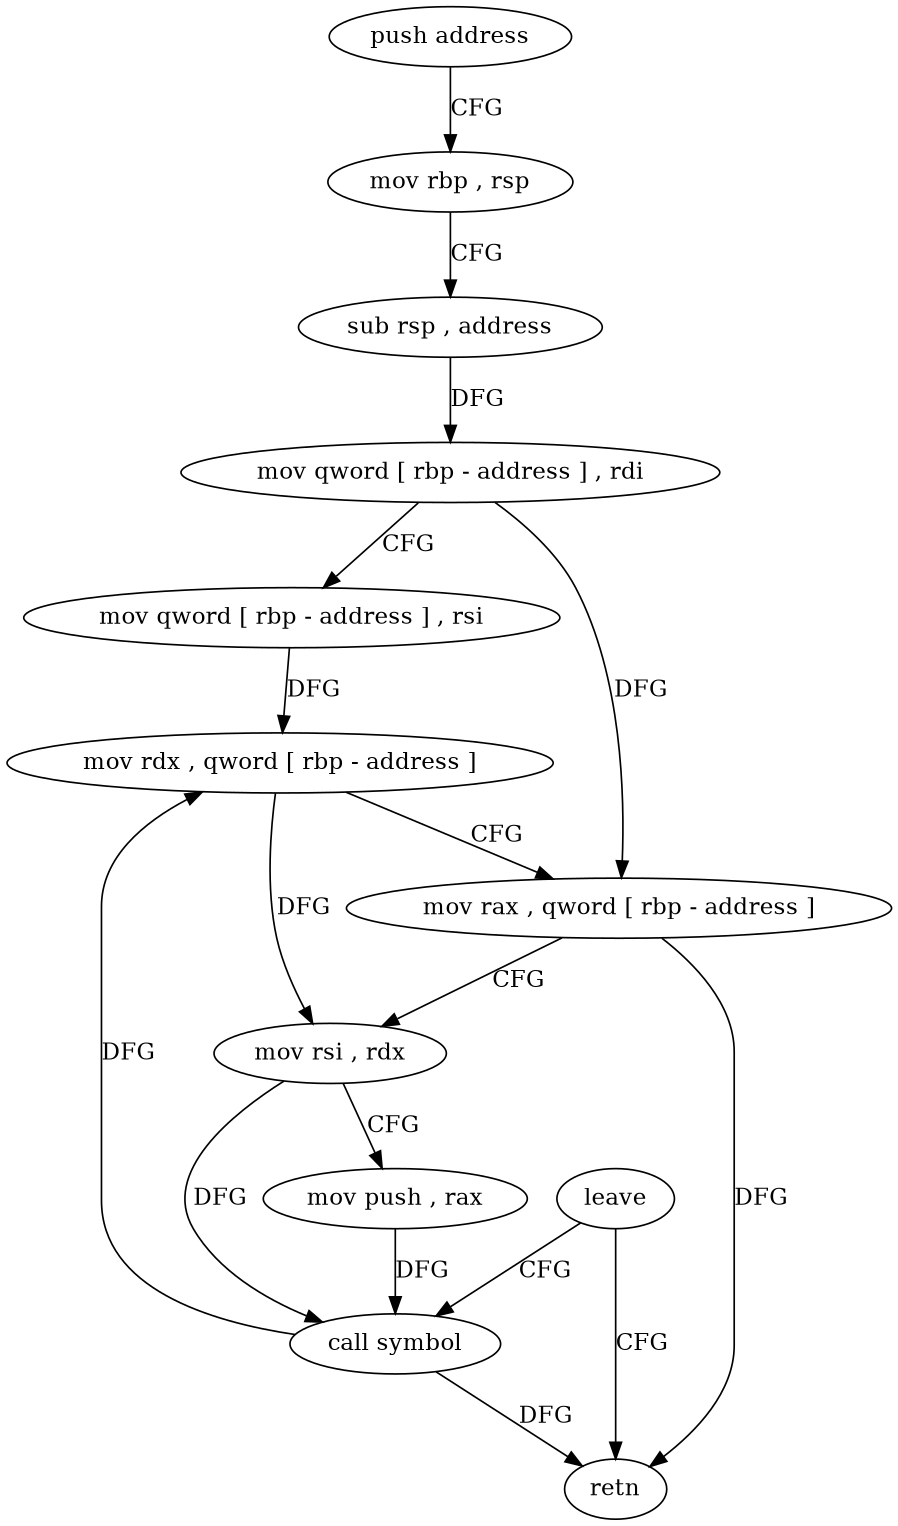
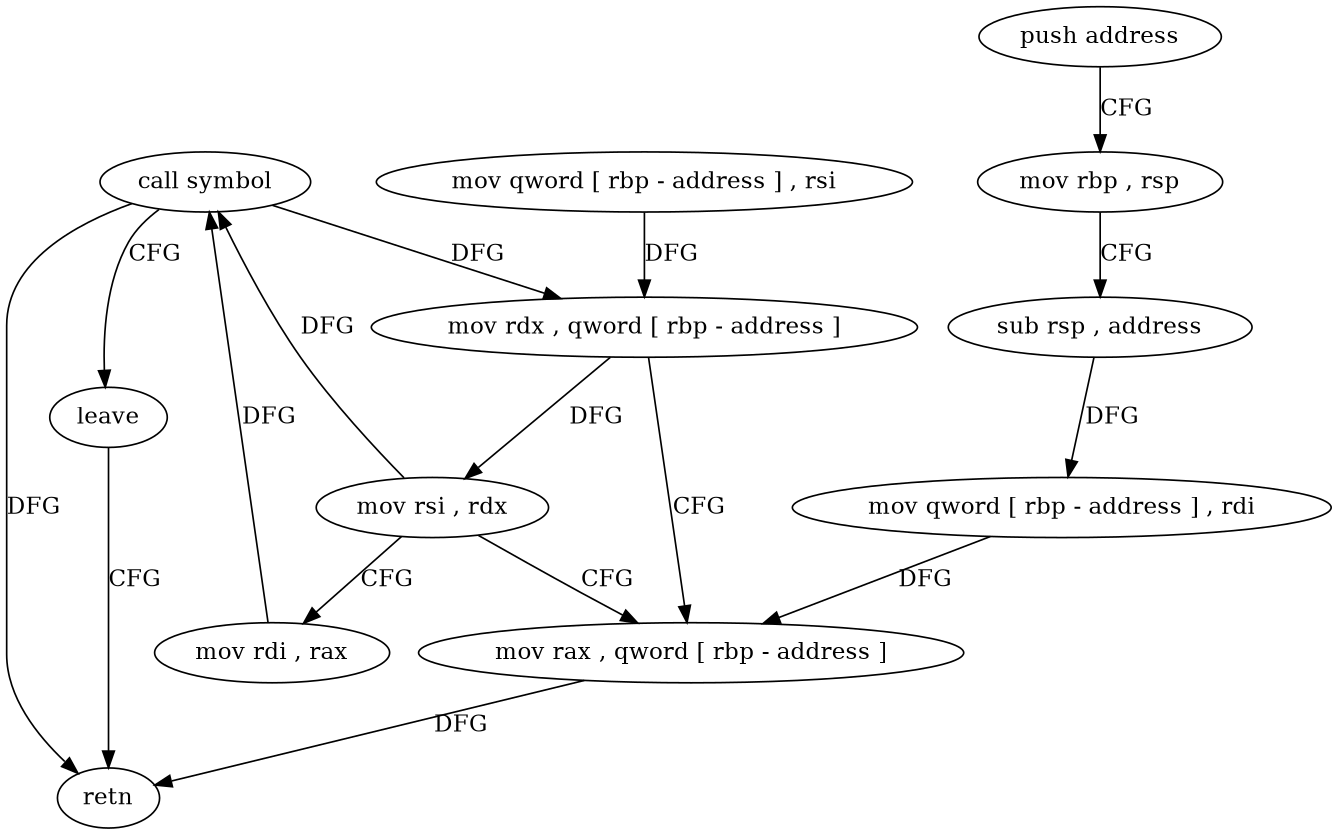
(377, 540) -> none
(480, 978) -> (550, 576)
(395, 1199) -> (272, 653)
(516, 1265) -> (113, 283)
